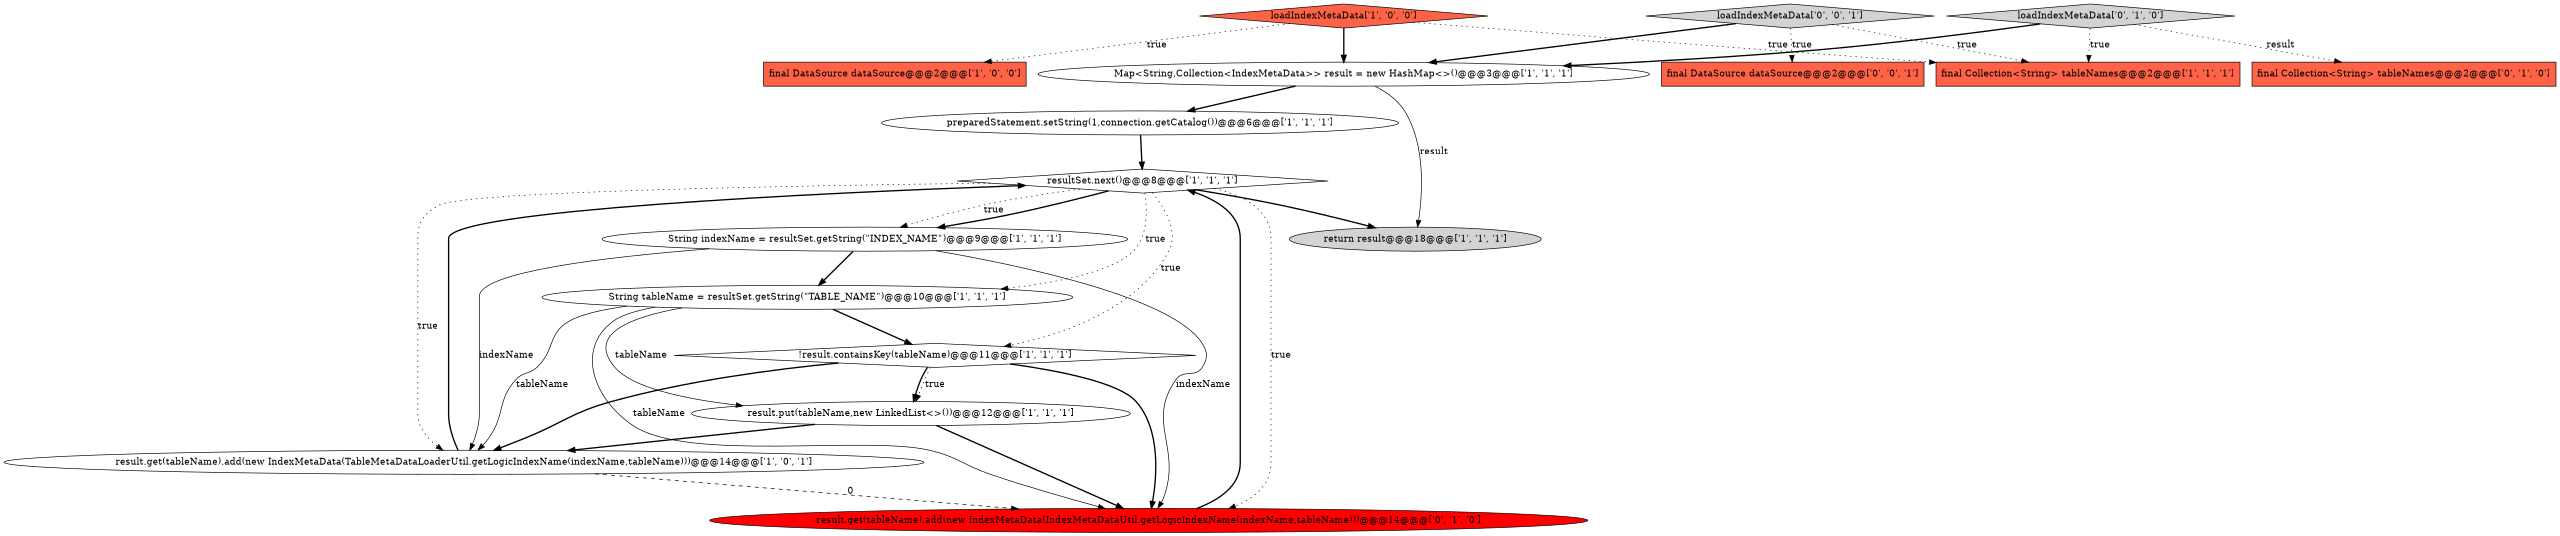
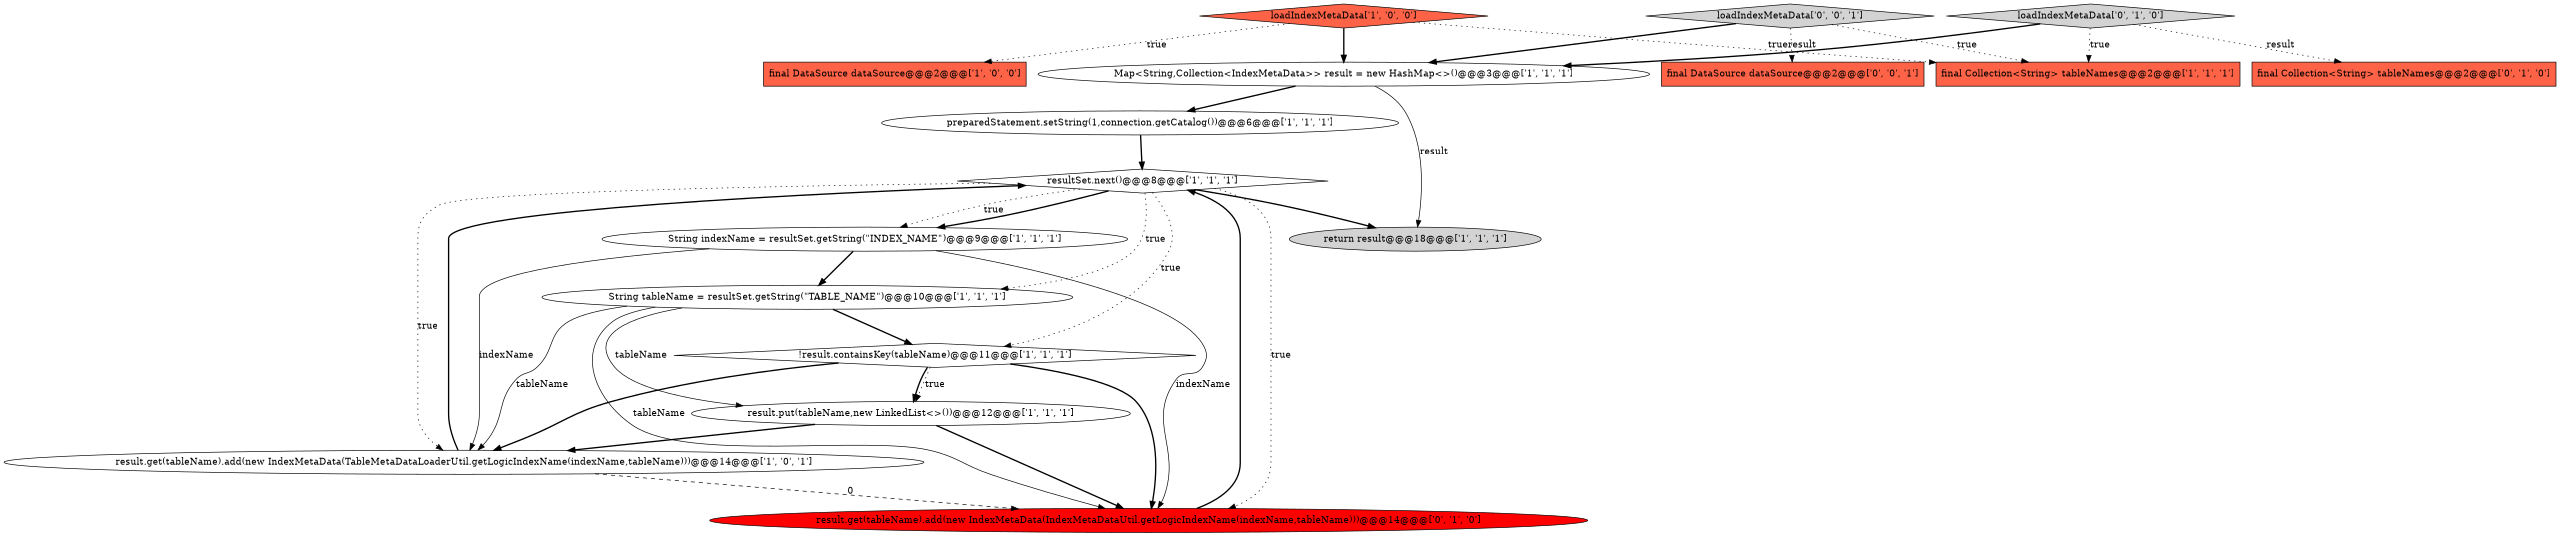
(1802, 45) -> (1802, 45)
